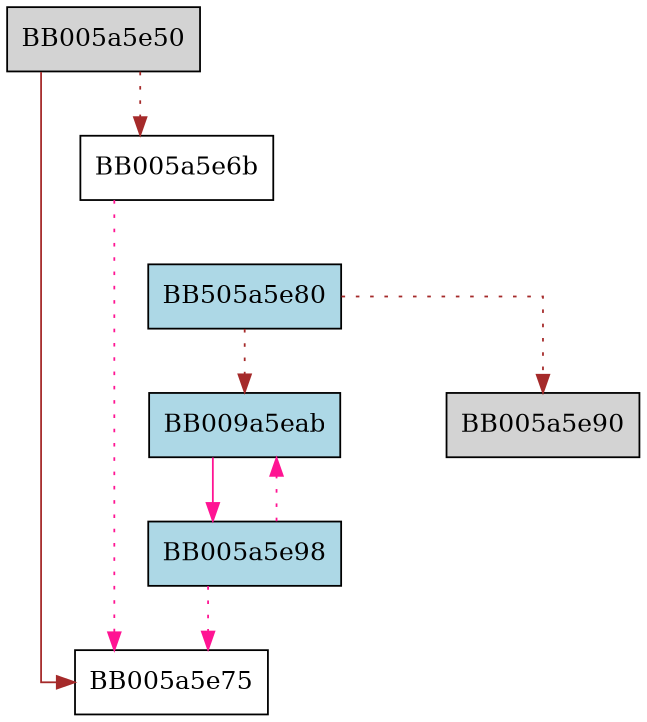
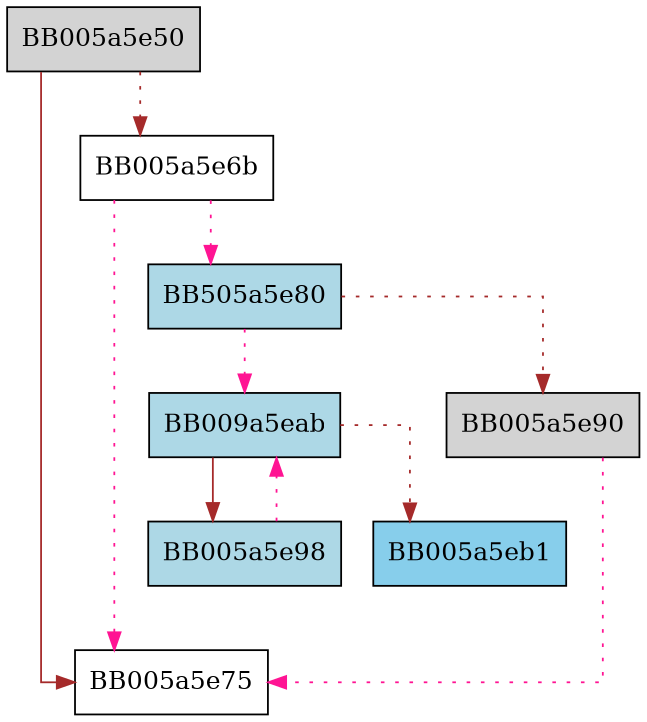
none -> (211, 223)
(245, 352) -> (245, 352)
(213, 480) -> (213, 480)
none -> (470, 554)
(208, 609) -> (557, 682)
